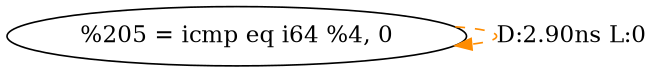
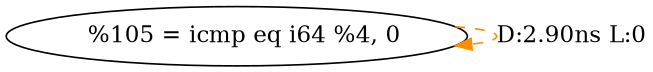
(237, 36) -> (237, 36)
